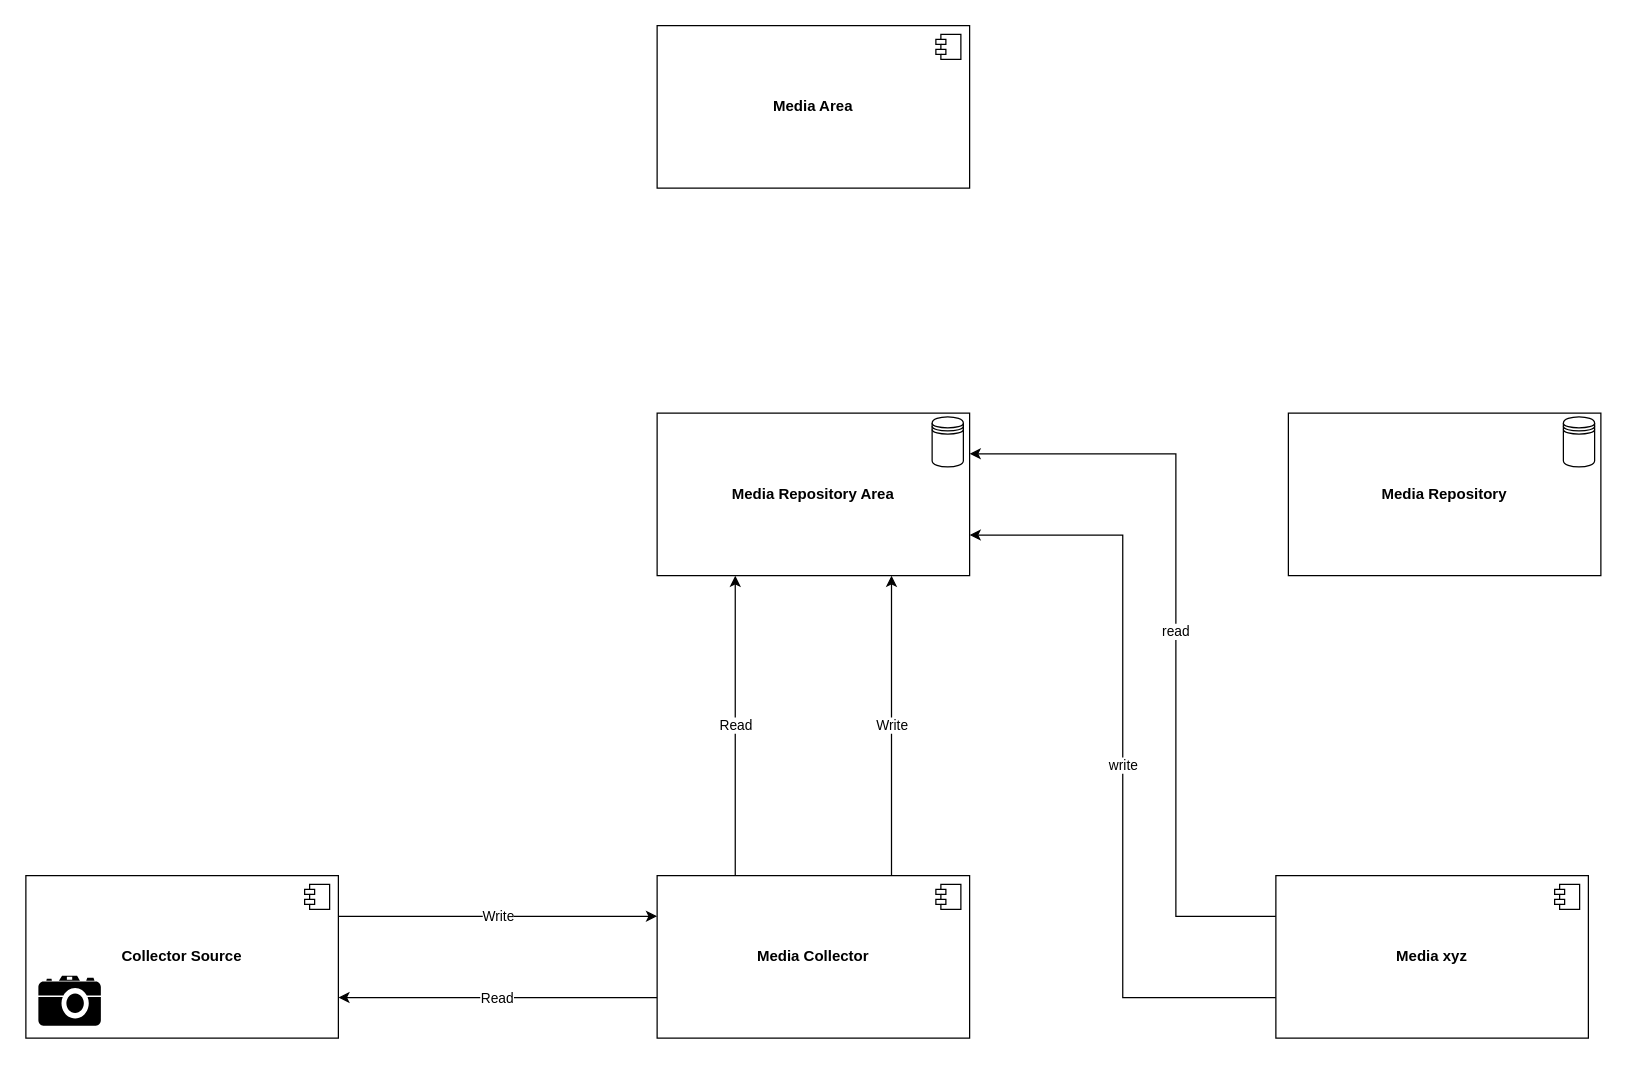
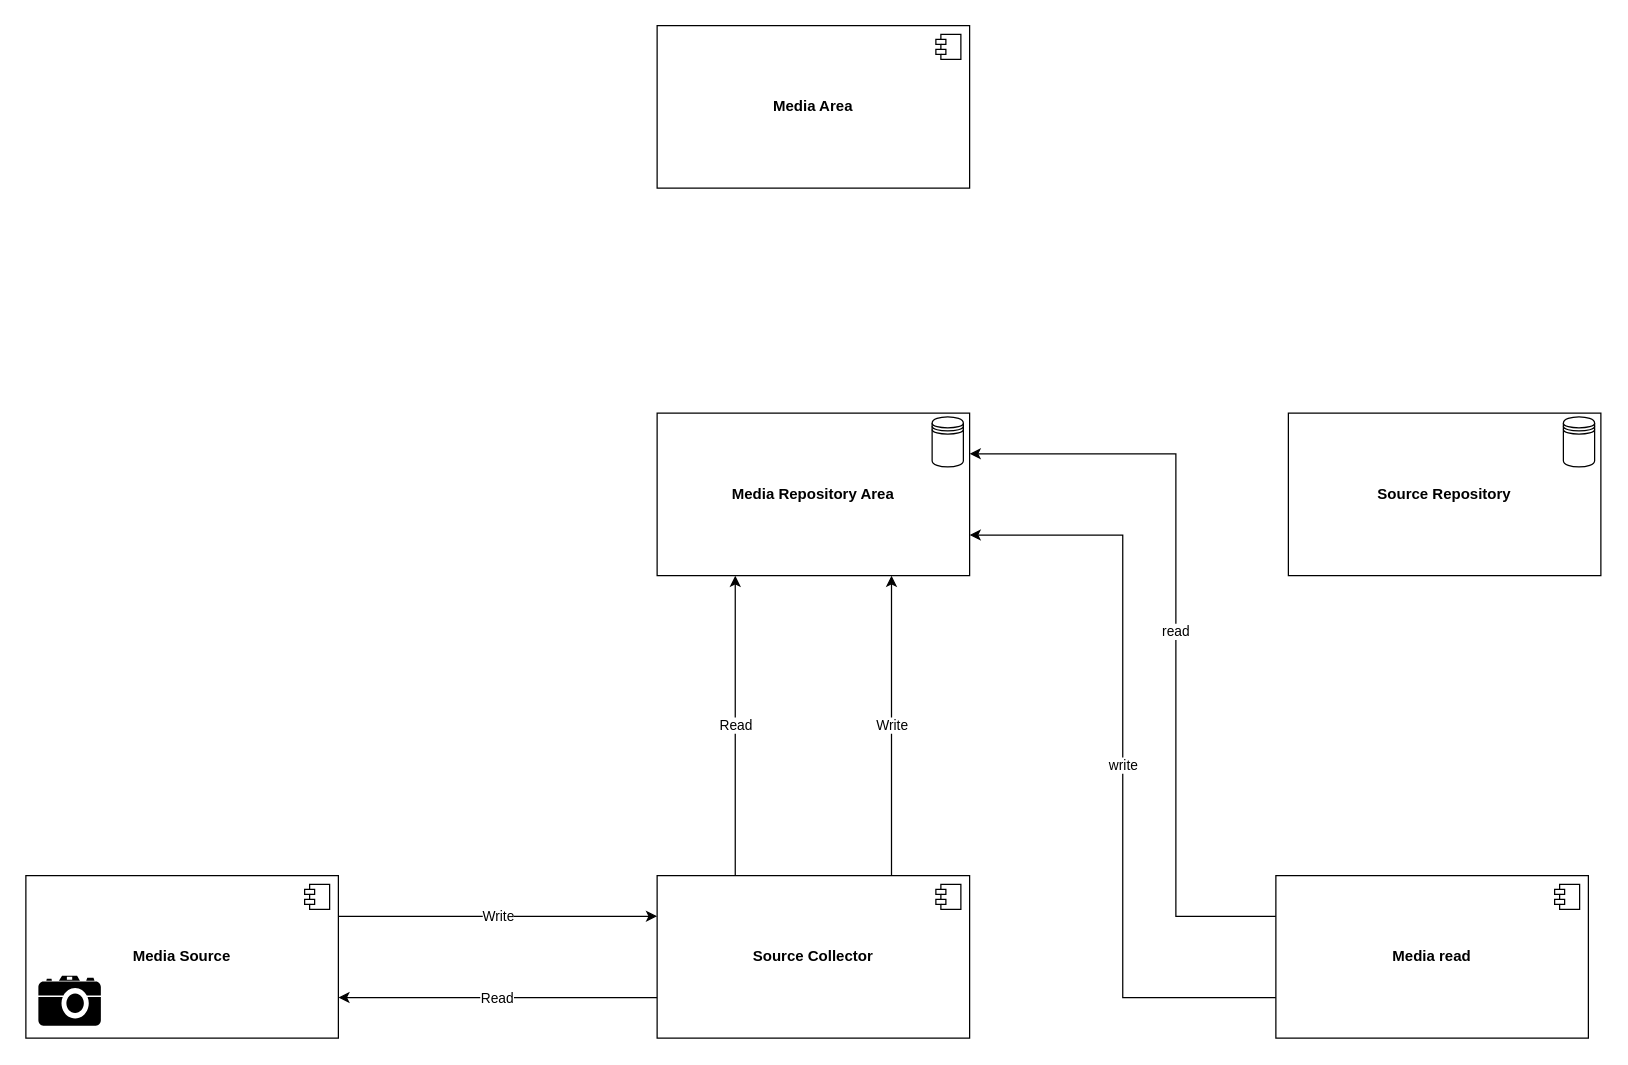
(1444, 494) -> (1444, 494)
(182, 957) -> (182, 957)
(813, 957) -> (813, 957)
(1432, 957) -> (1432, 957)
